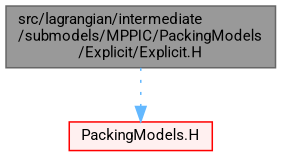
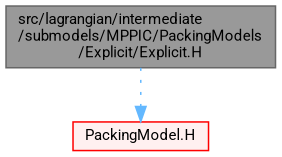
(141, 136) -> (141, 136)
